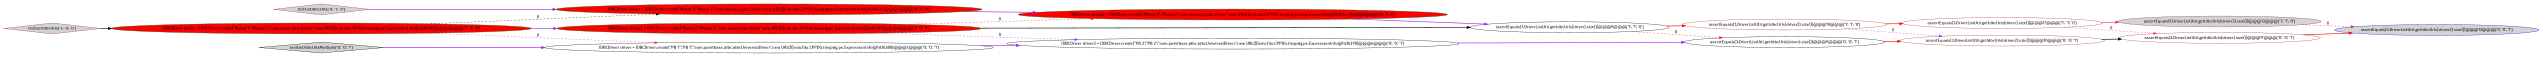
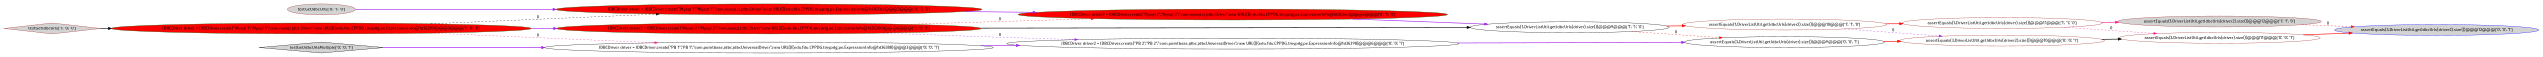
(321, 9) -> (321, 9)
